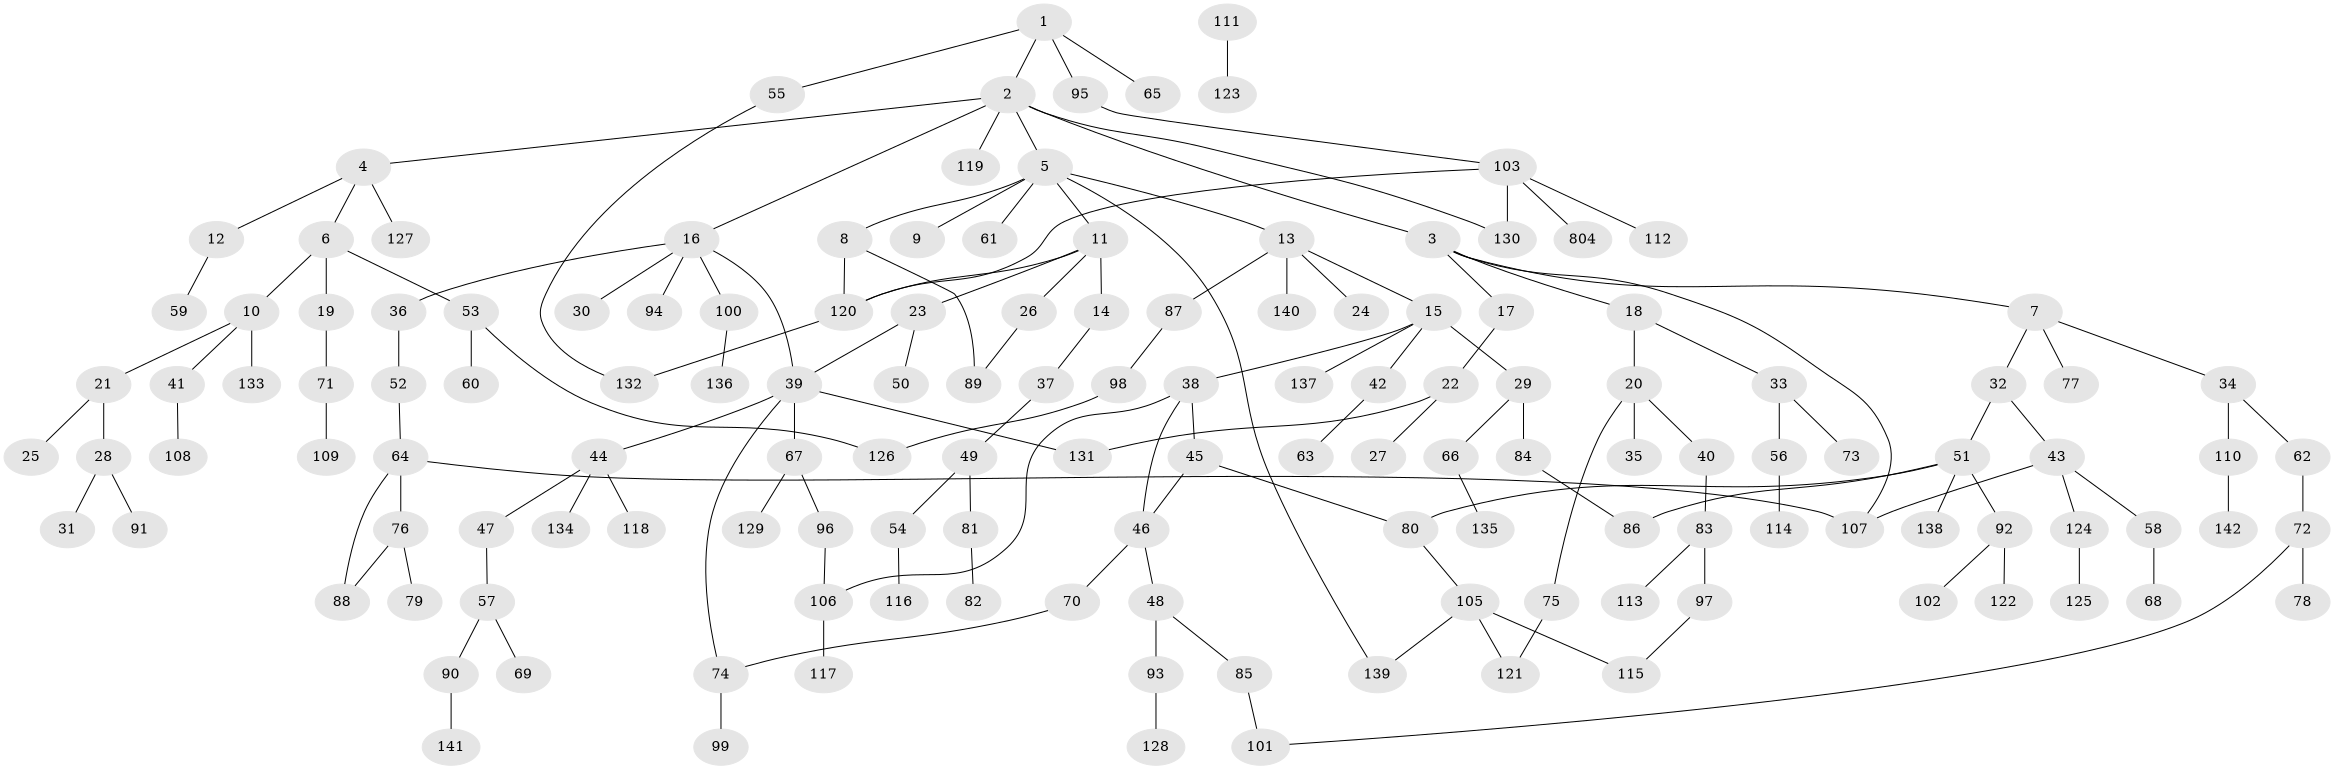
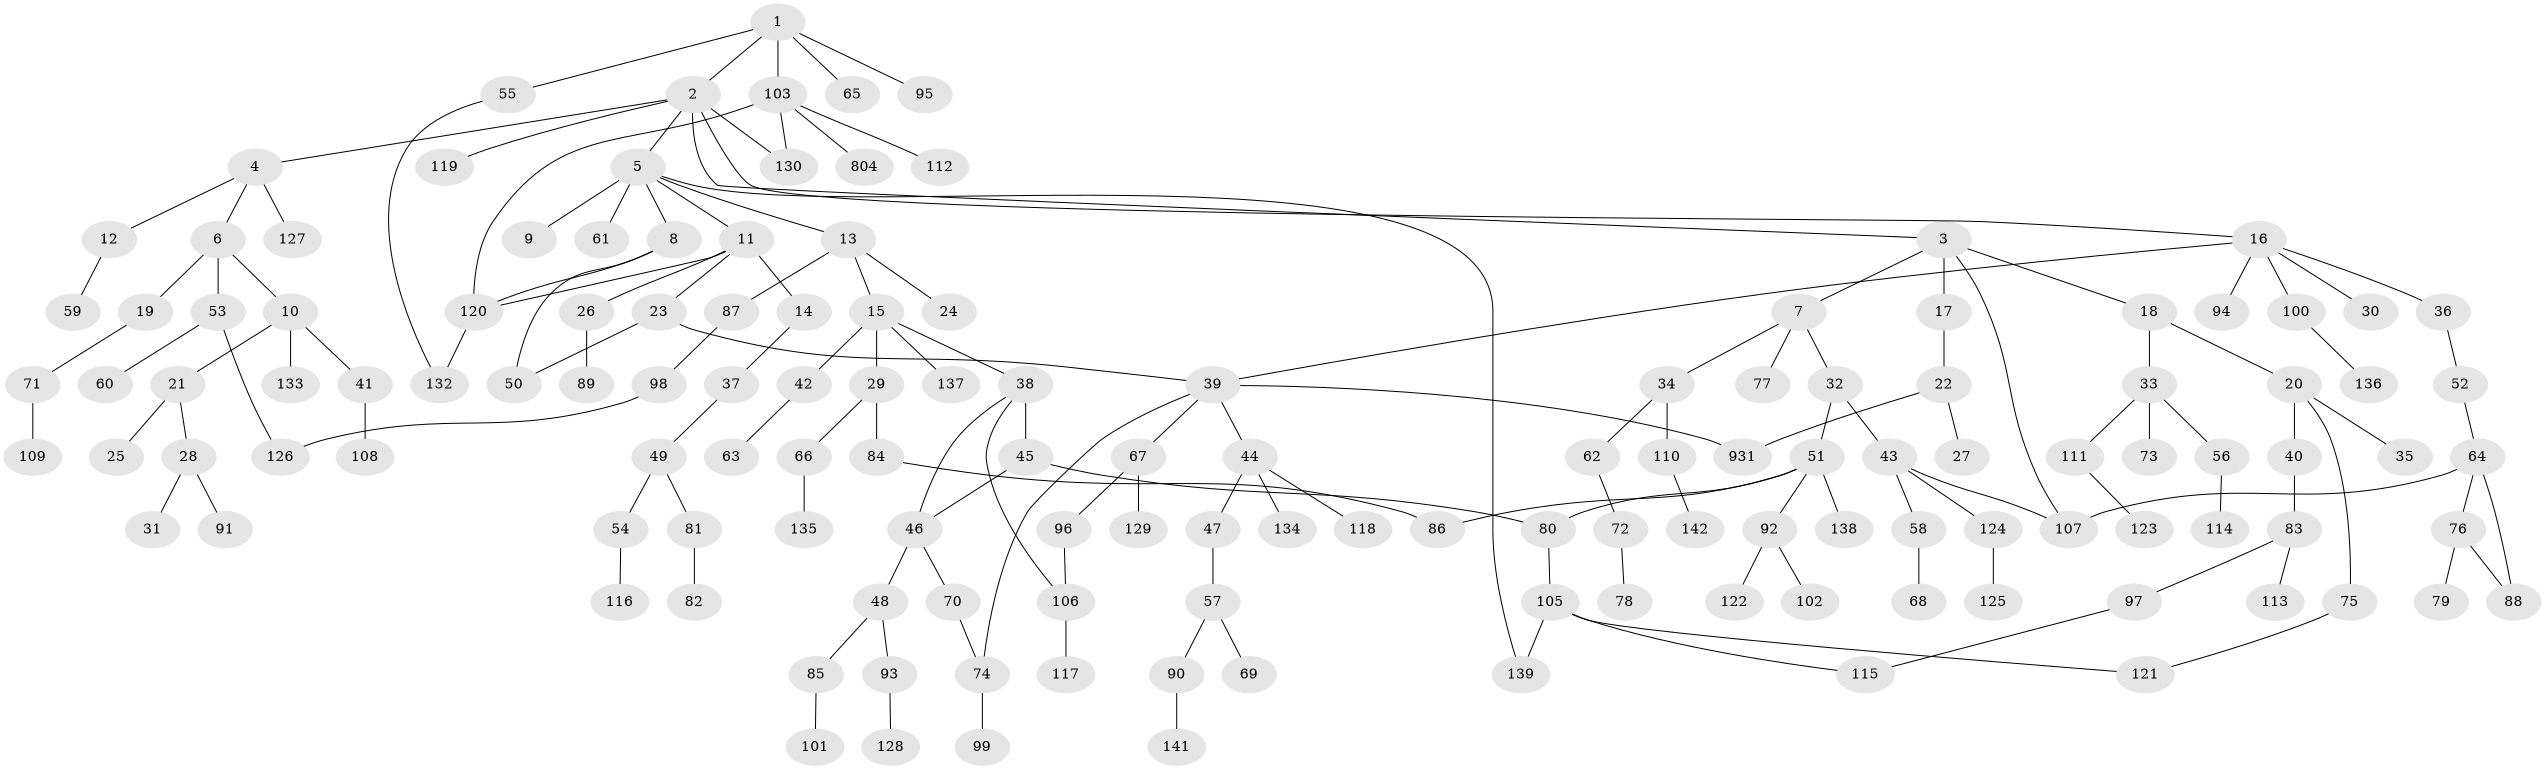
(1290, 138) -> (778, 59)
(945, 289) -> (542, 304)
(1287, 312) -> none
none -> (2112, 421)
(1082, 457) -> (1743, 457)
(1805, 697) -> none
